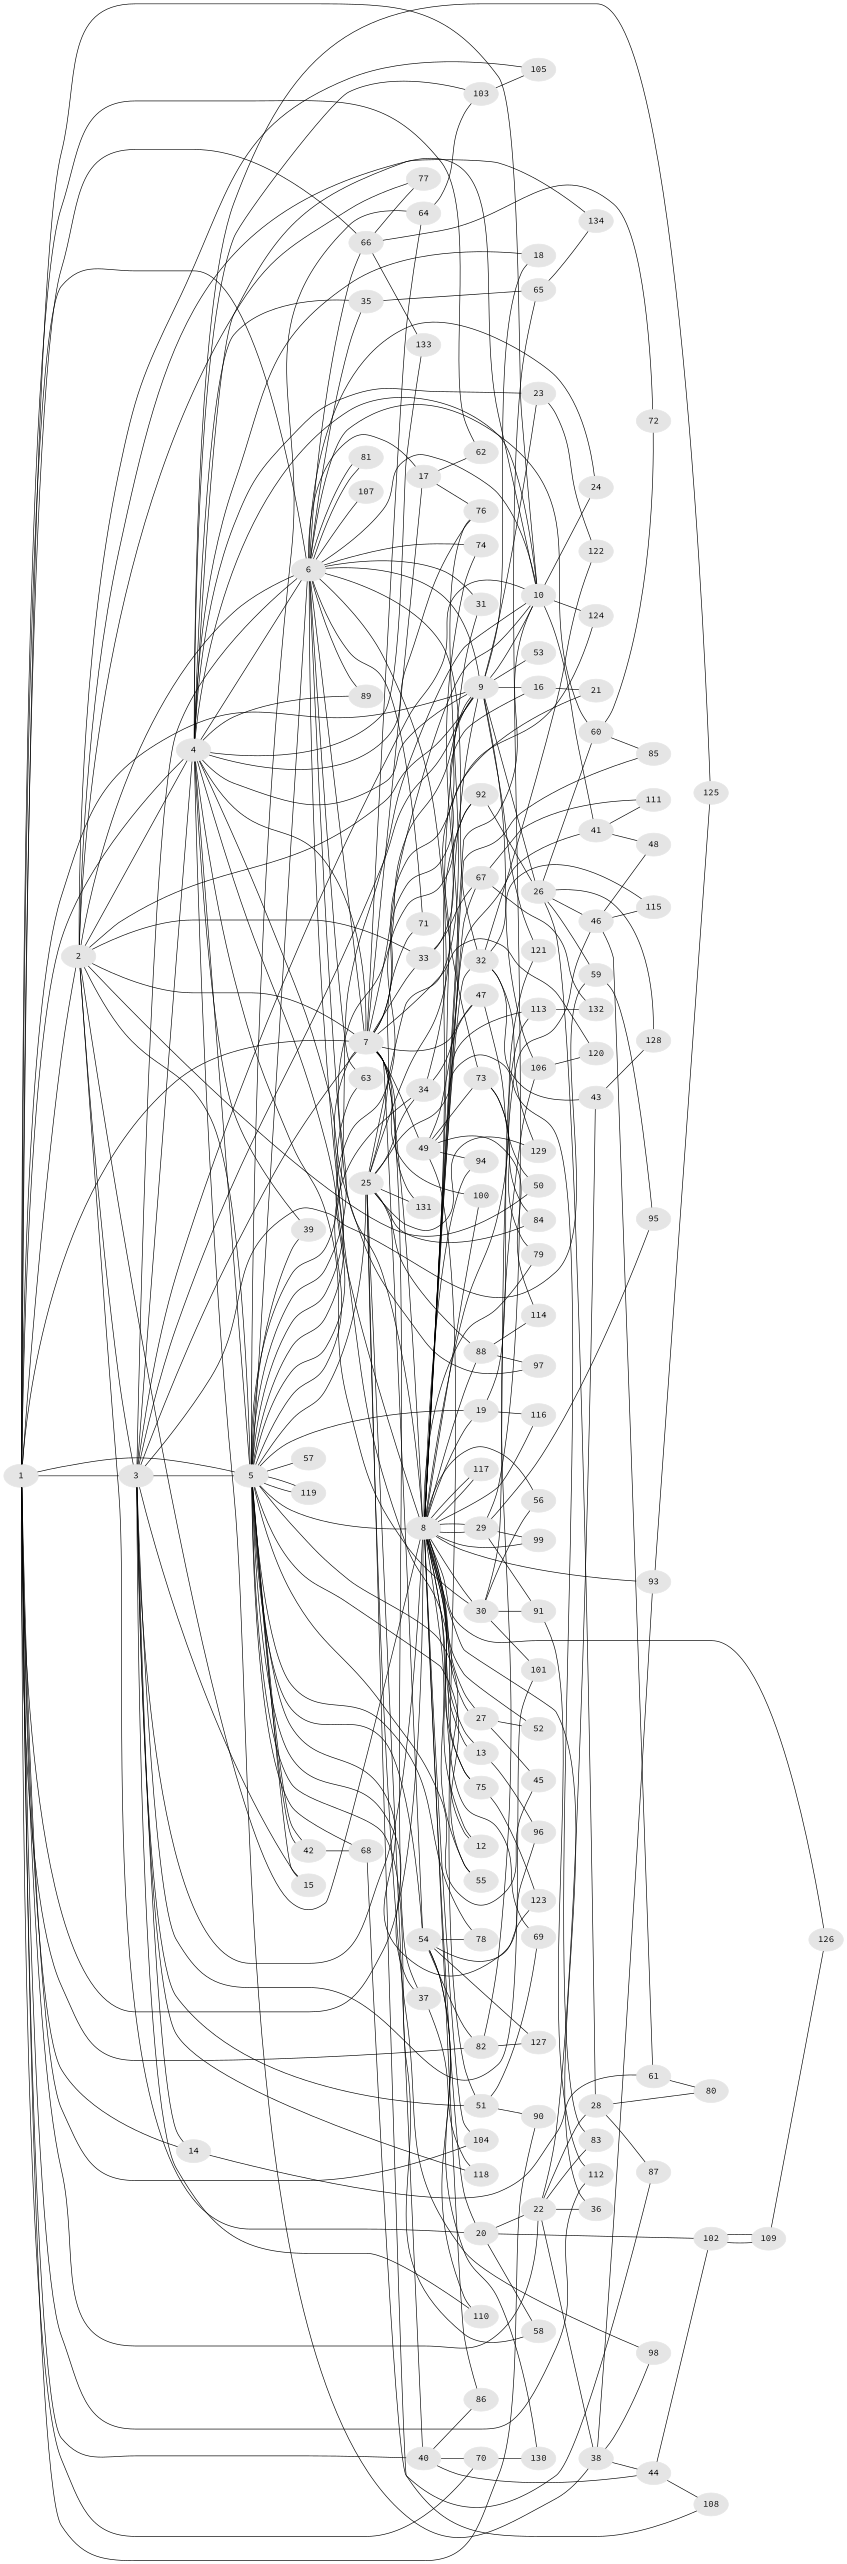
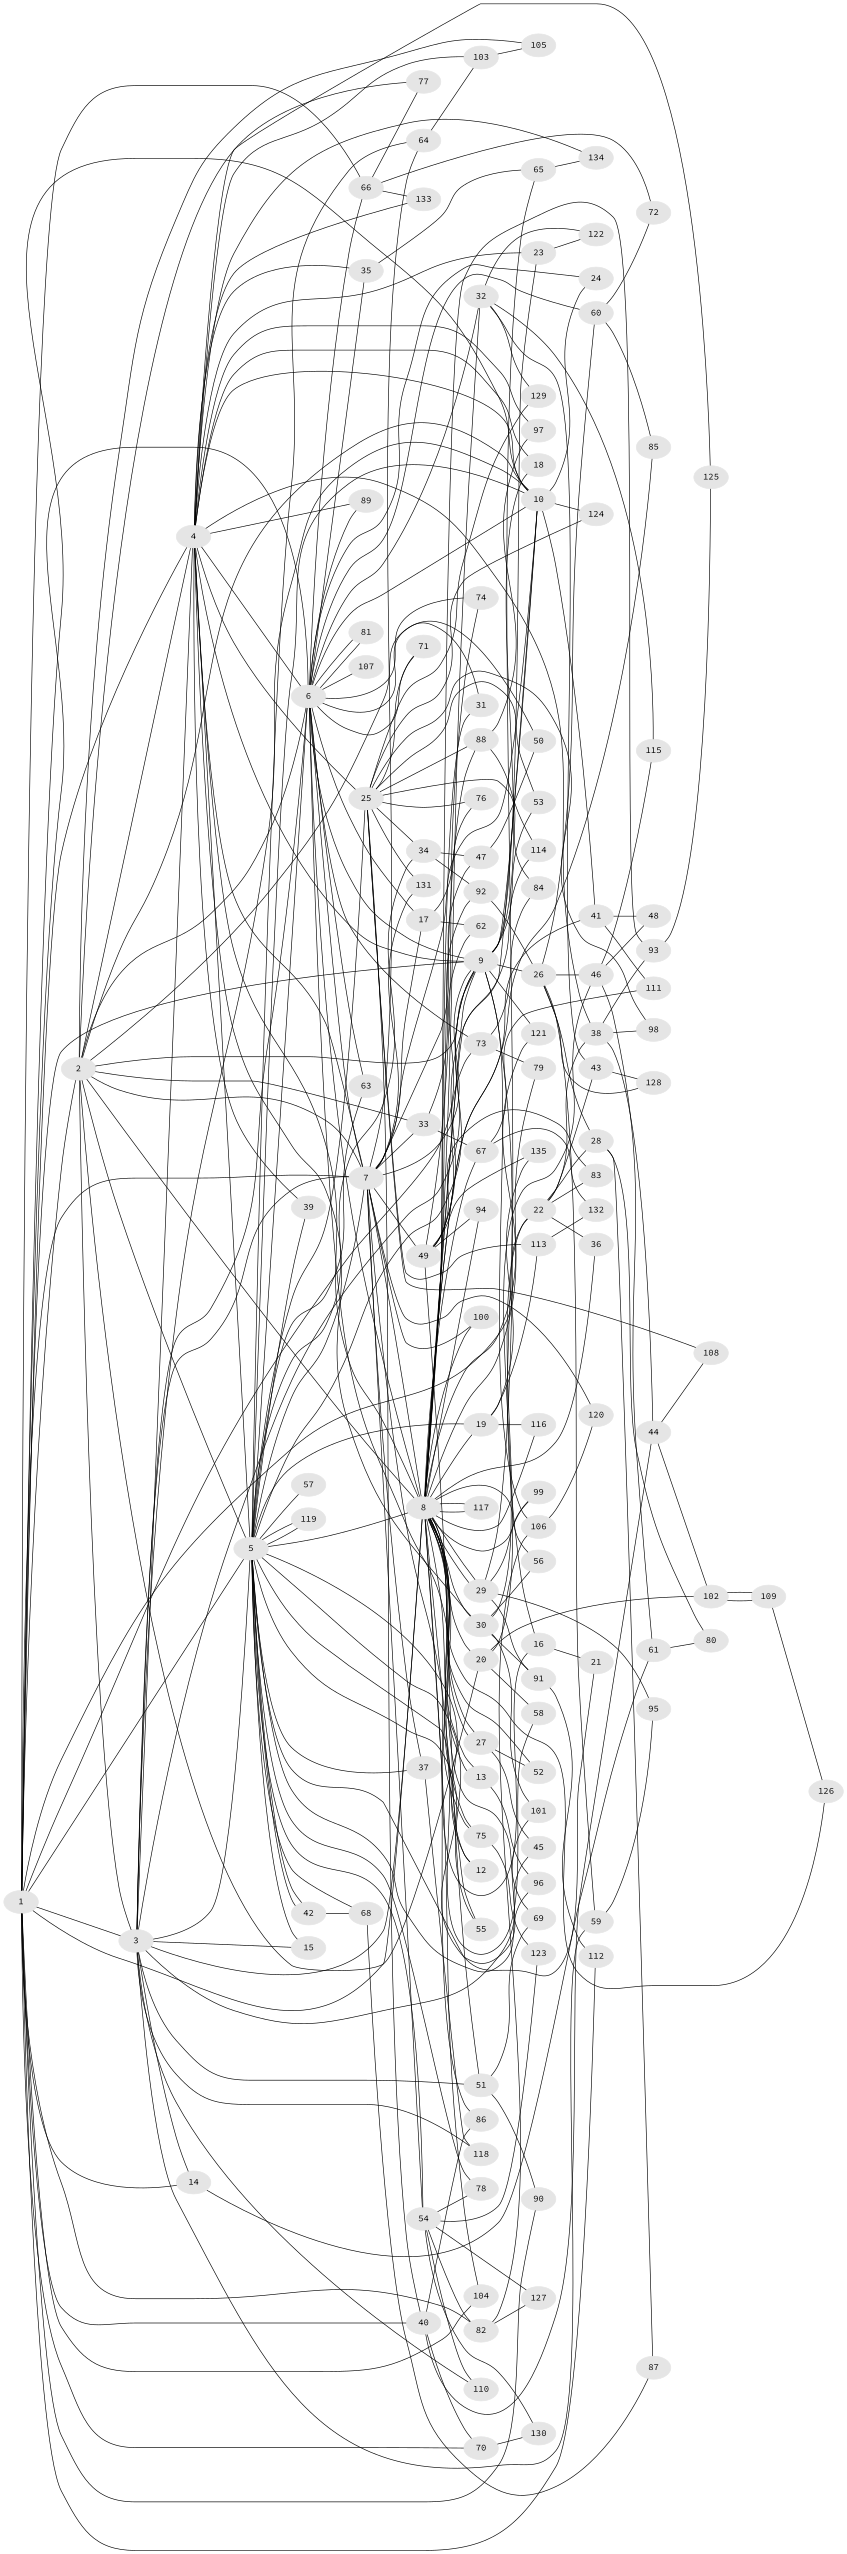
none -> (469, 685)
(389, 735) -> (258, 680)
none -> (539, 1151)
